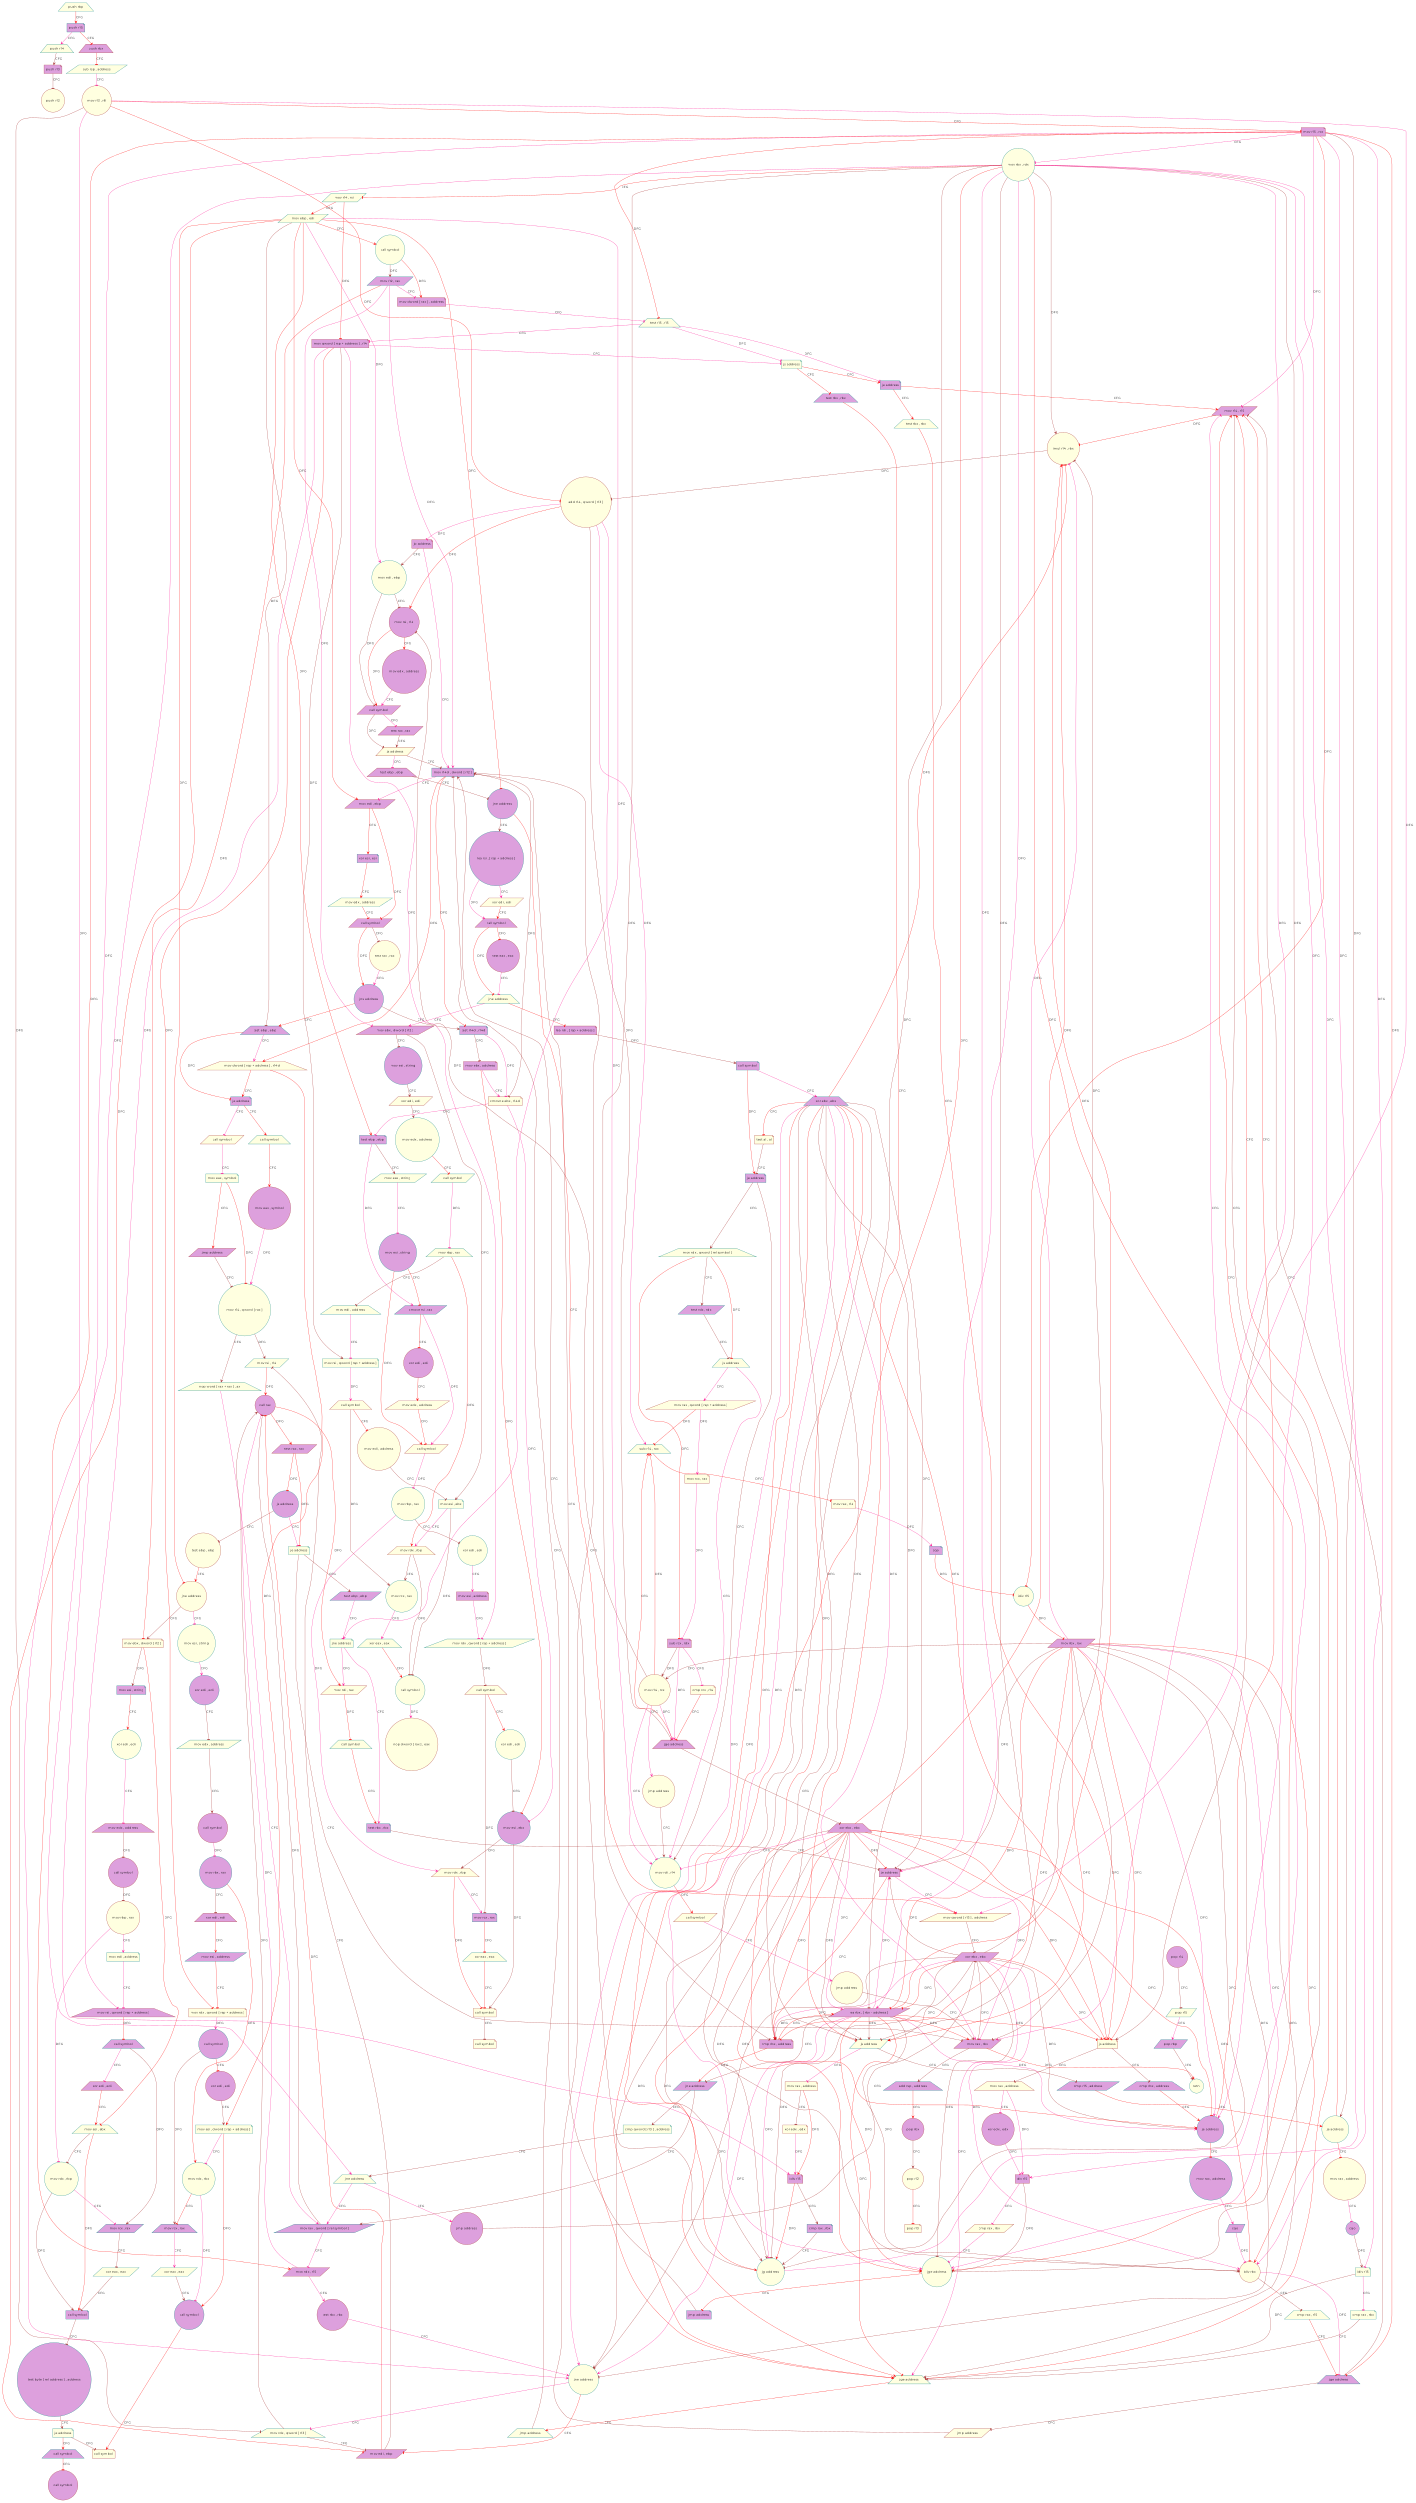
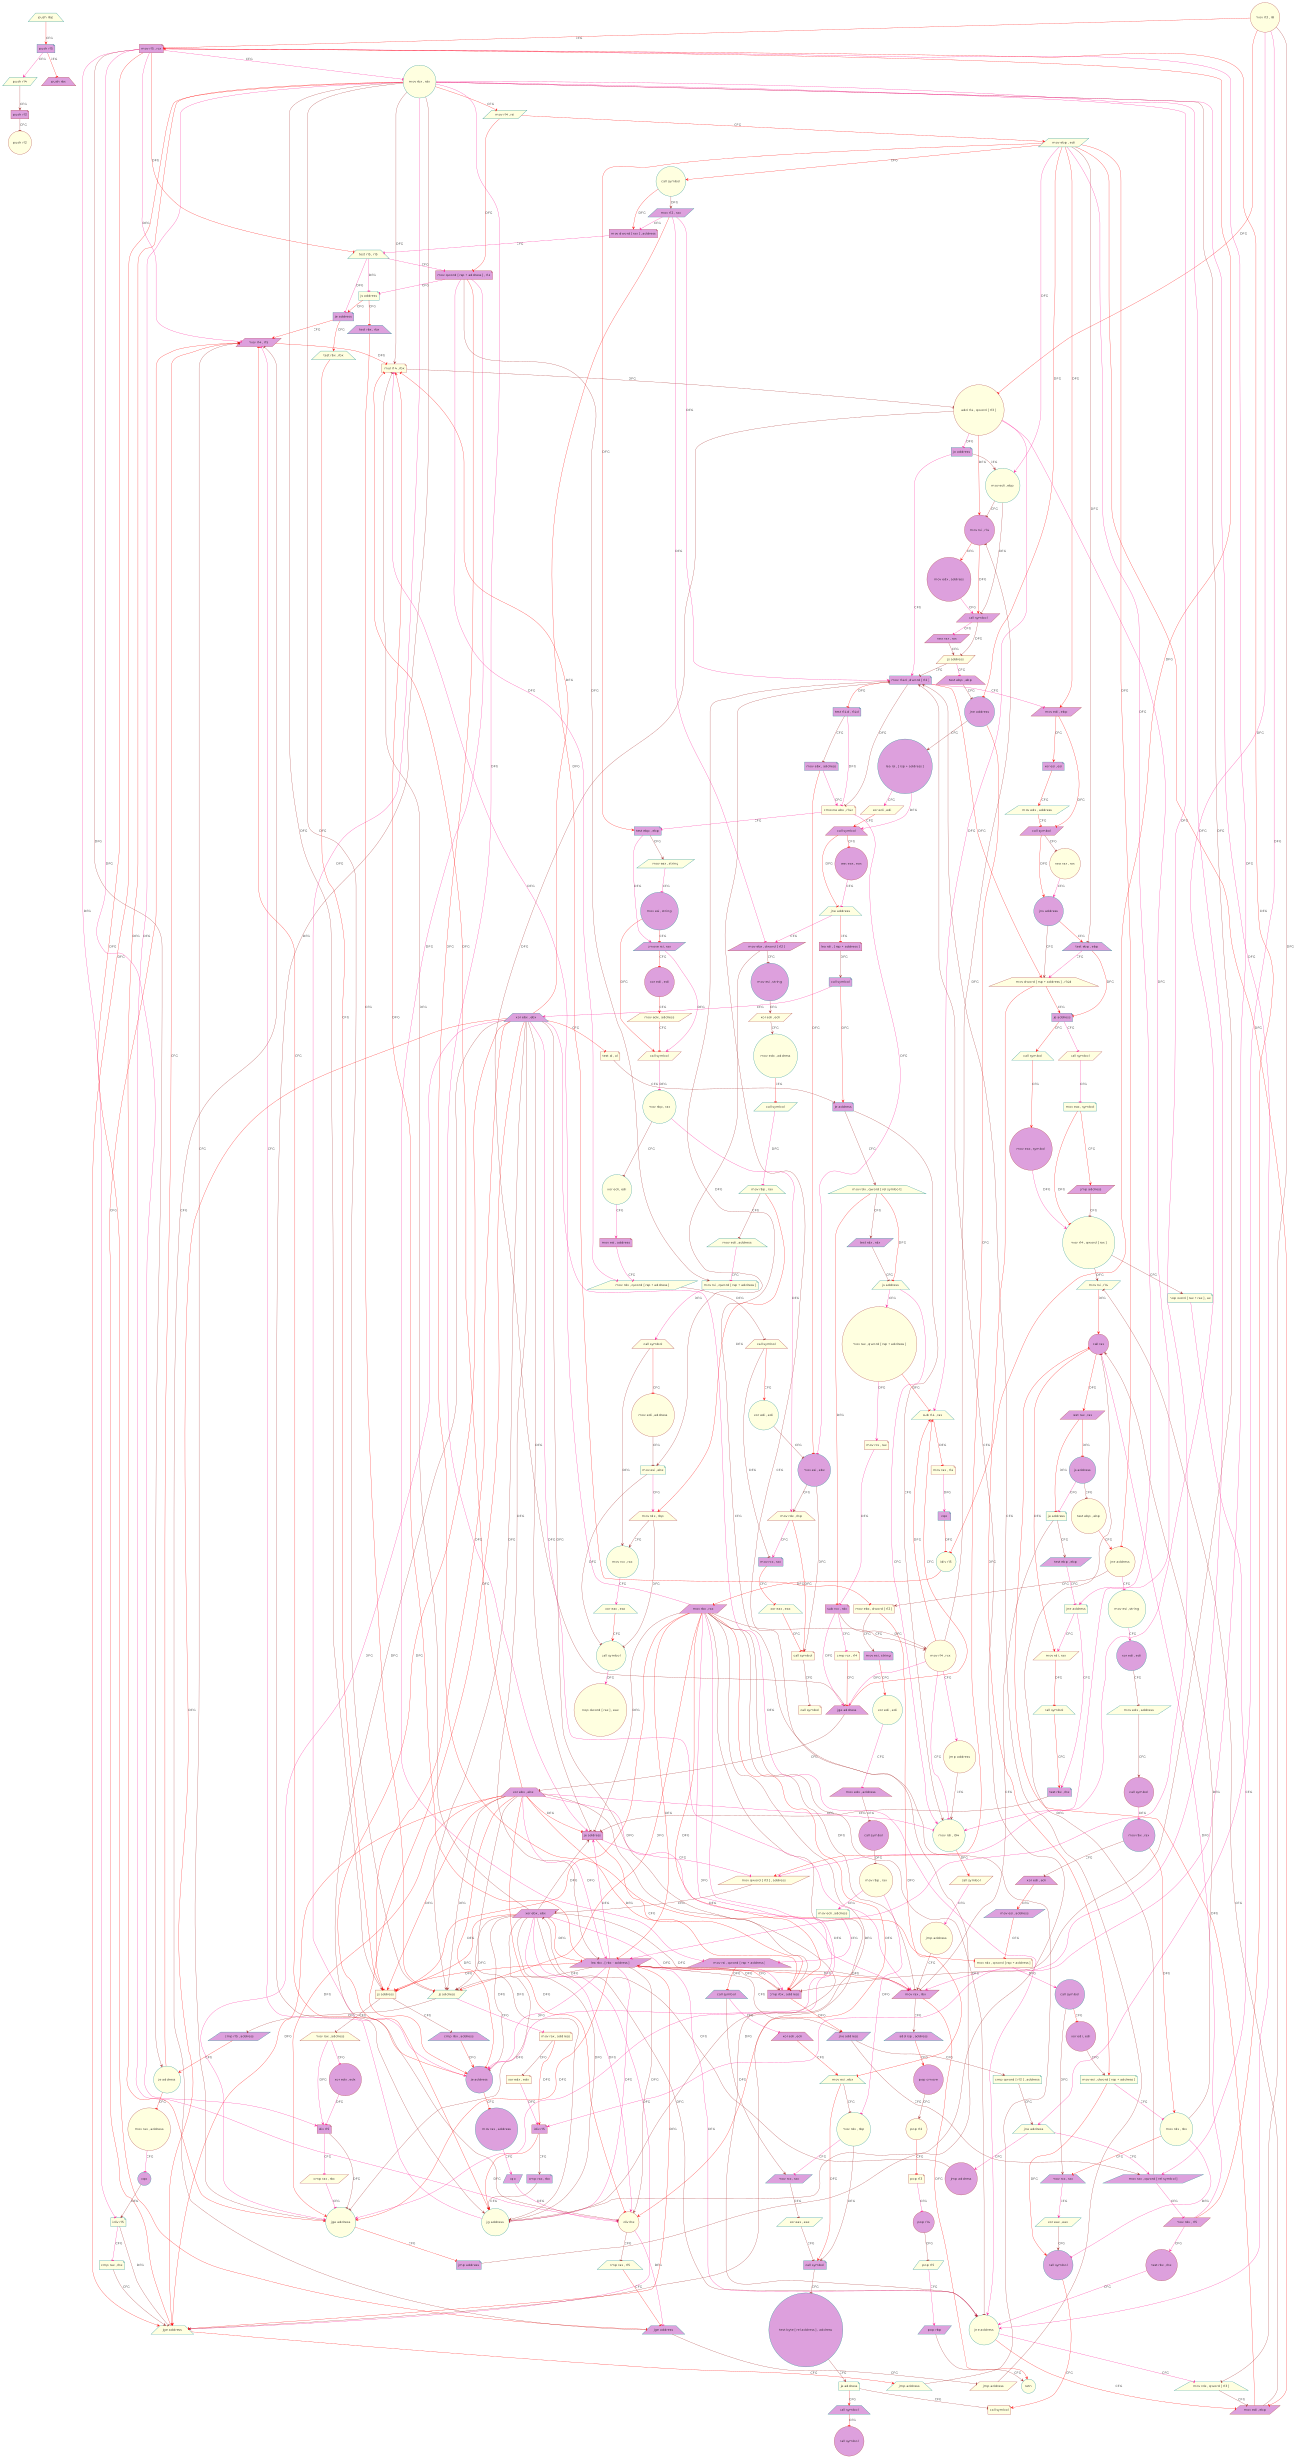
(57, 48) -> (20, 81)
(97, 69) -> none
(1063, 449) -> (394, 368)
(422, 544) -> (962, 452)
(90, 717) -> (1256, 613)
(416, 1021) -> (1046, 950)
(480, 1066) -> (821, 766)
(220, 1387) -> (1190, 1298)
(701, 1405) -> (879, 1344)
(665, 1873) -> (949, 1835)
(259, 1922) -> (1207, 1732)
(913, 2129) -> (928, 2079)
none -> (919, 2197)
